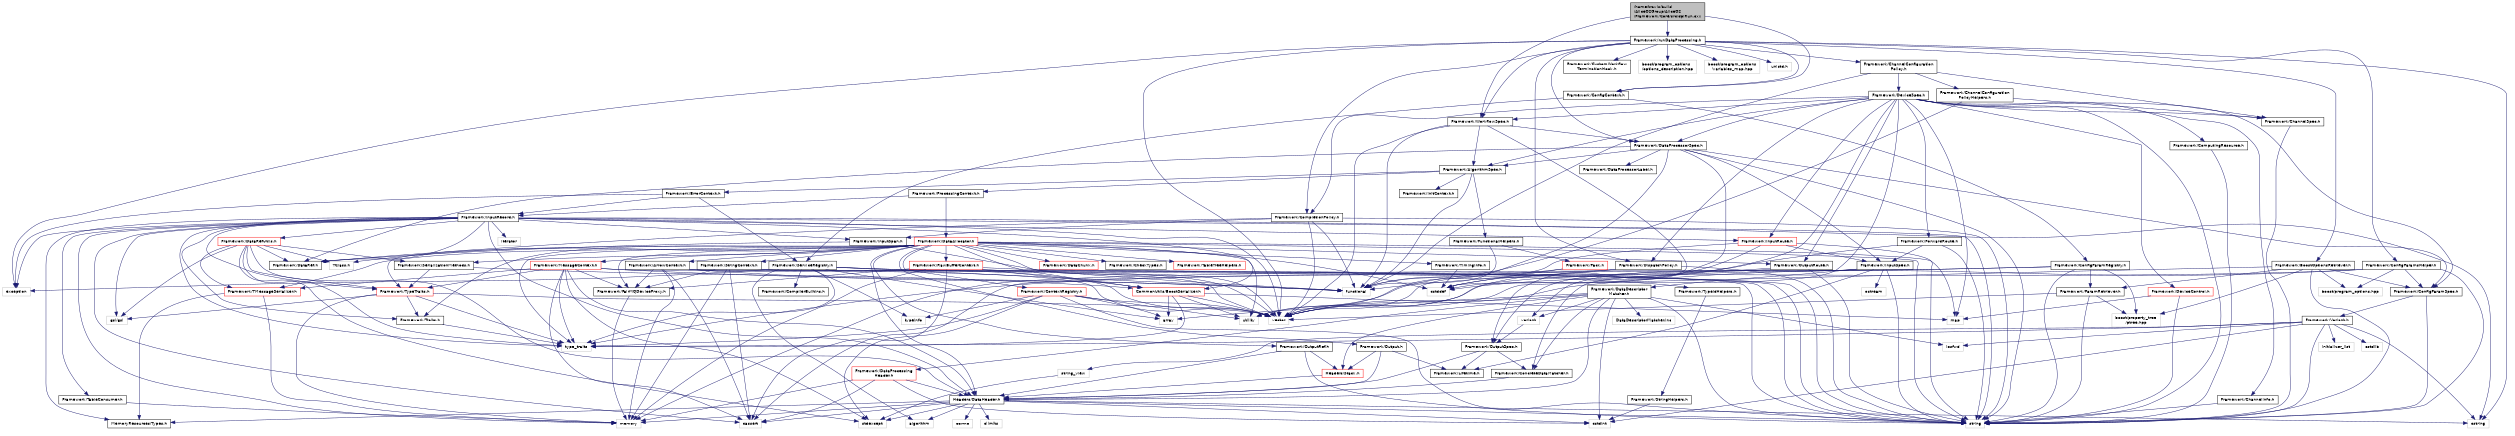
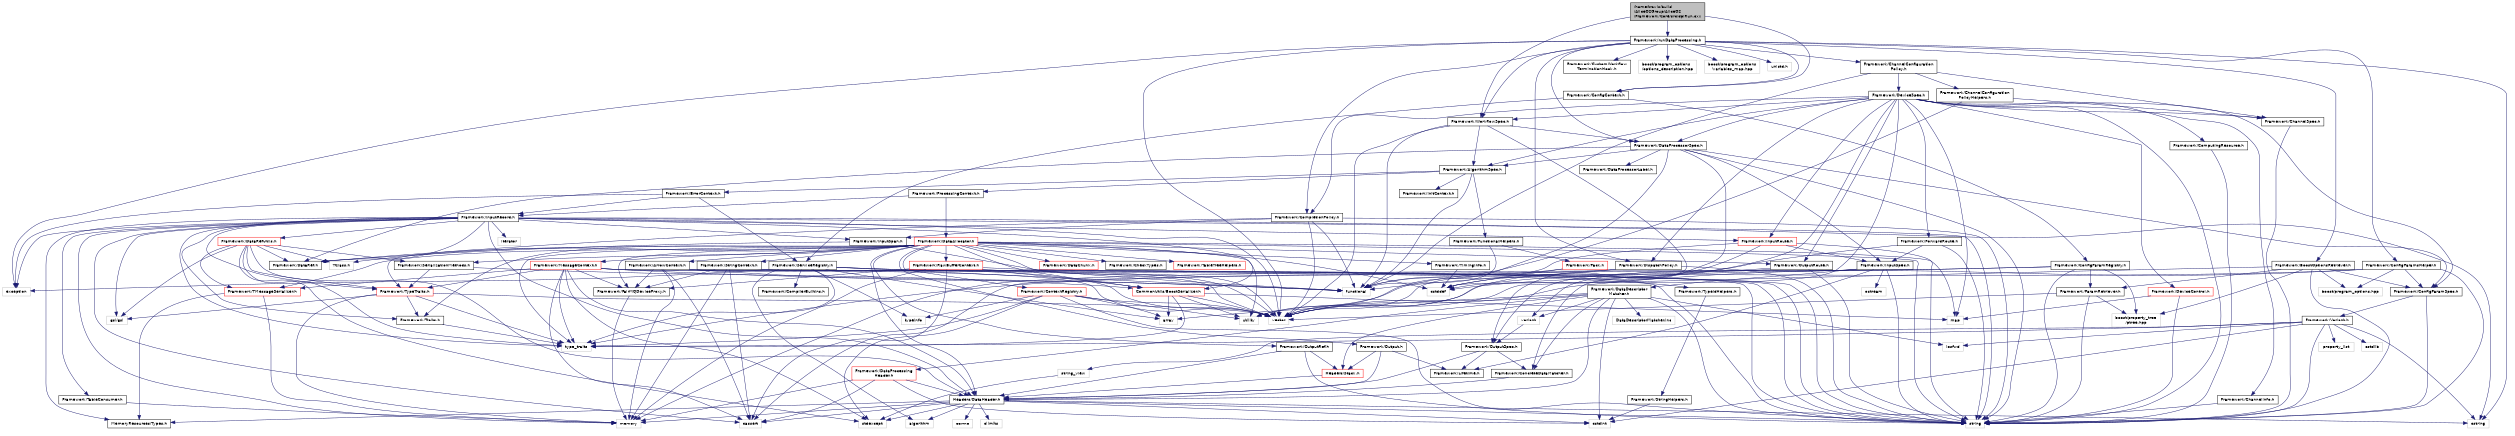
none -> (1308, 272)
(2336, 347) -> (2336, 347)
